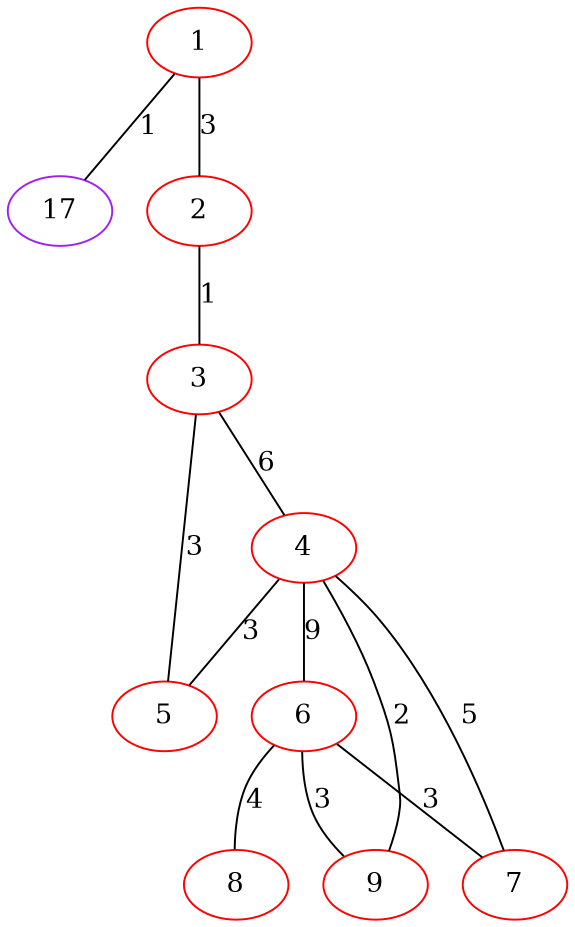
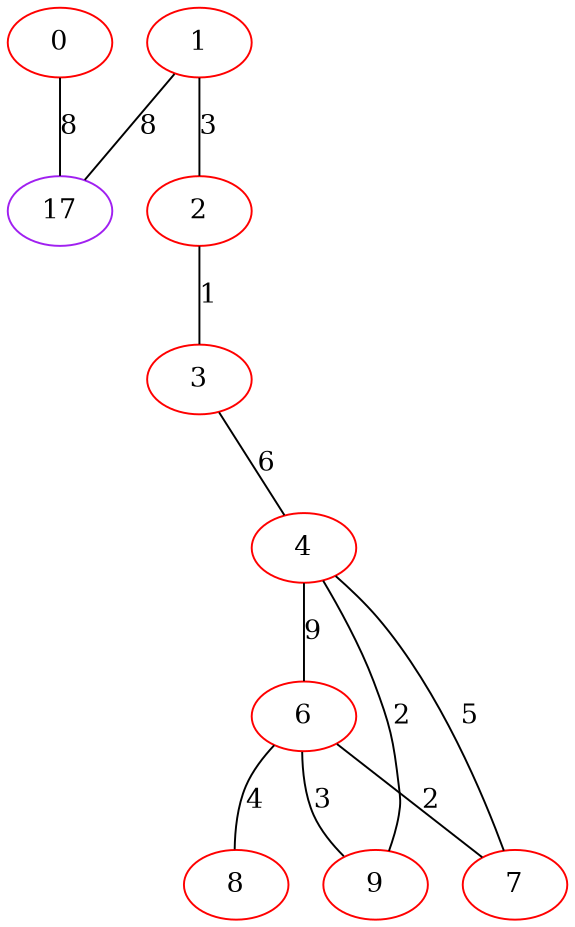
none -> (60, 43)
(149, 127) -> (149, 127)
(165, 716) -> none
(432, 801) -> (432, 801)
